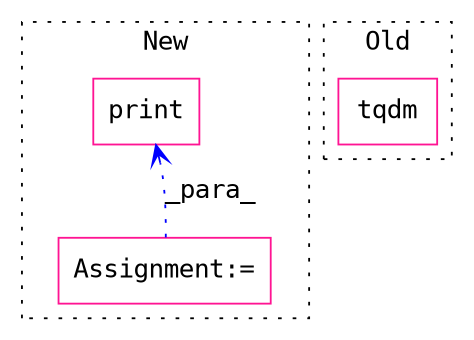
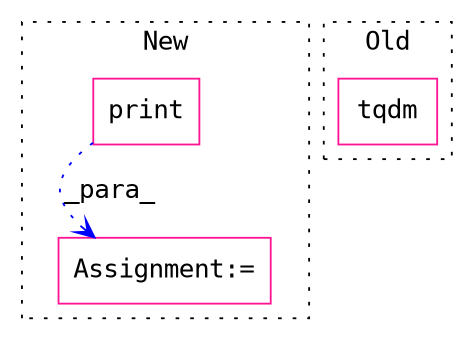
(165, 200) -> (61, 181)
